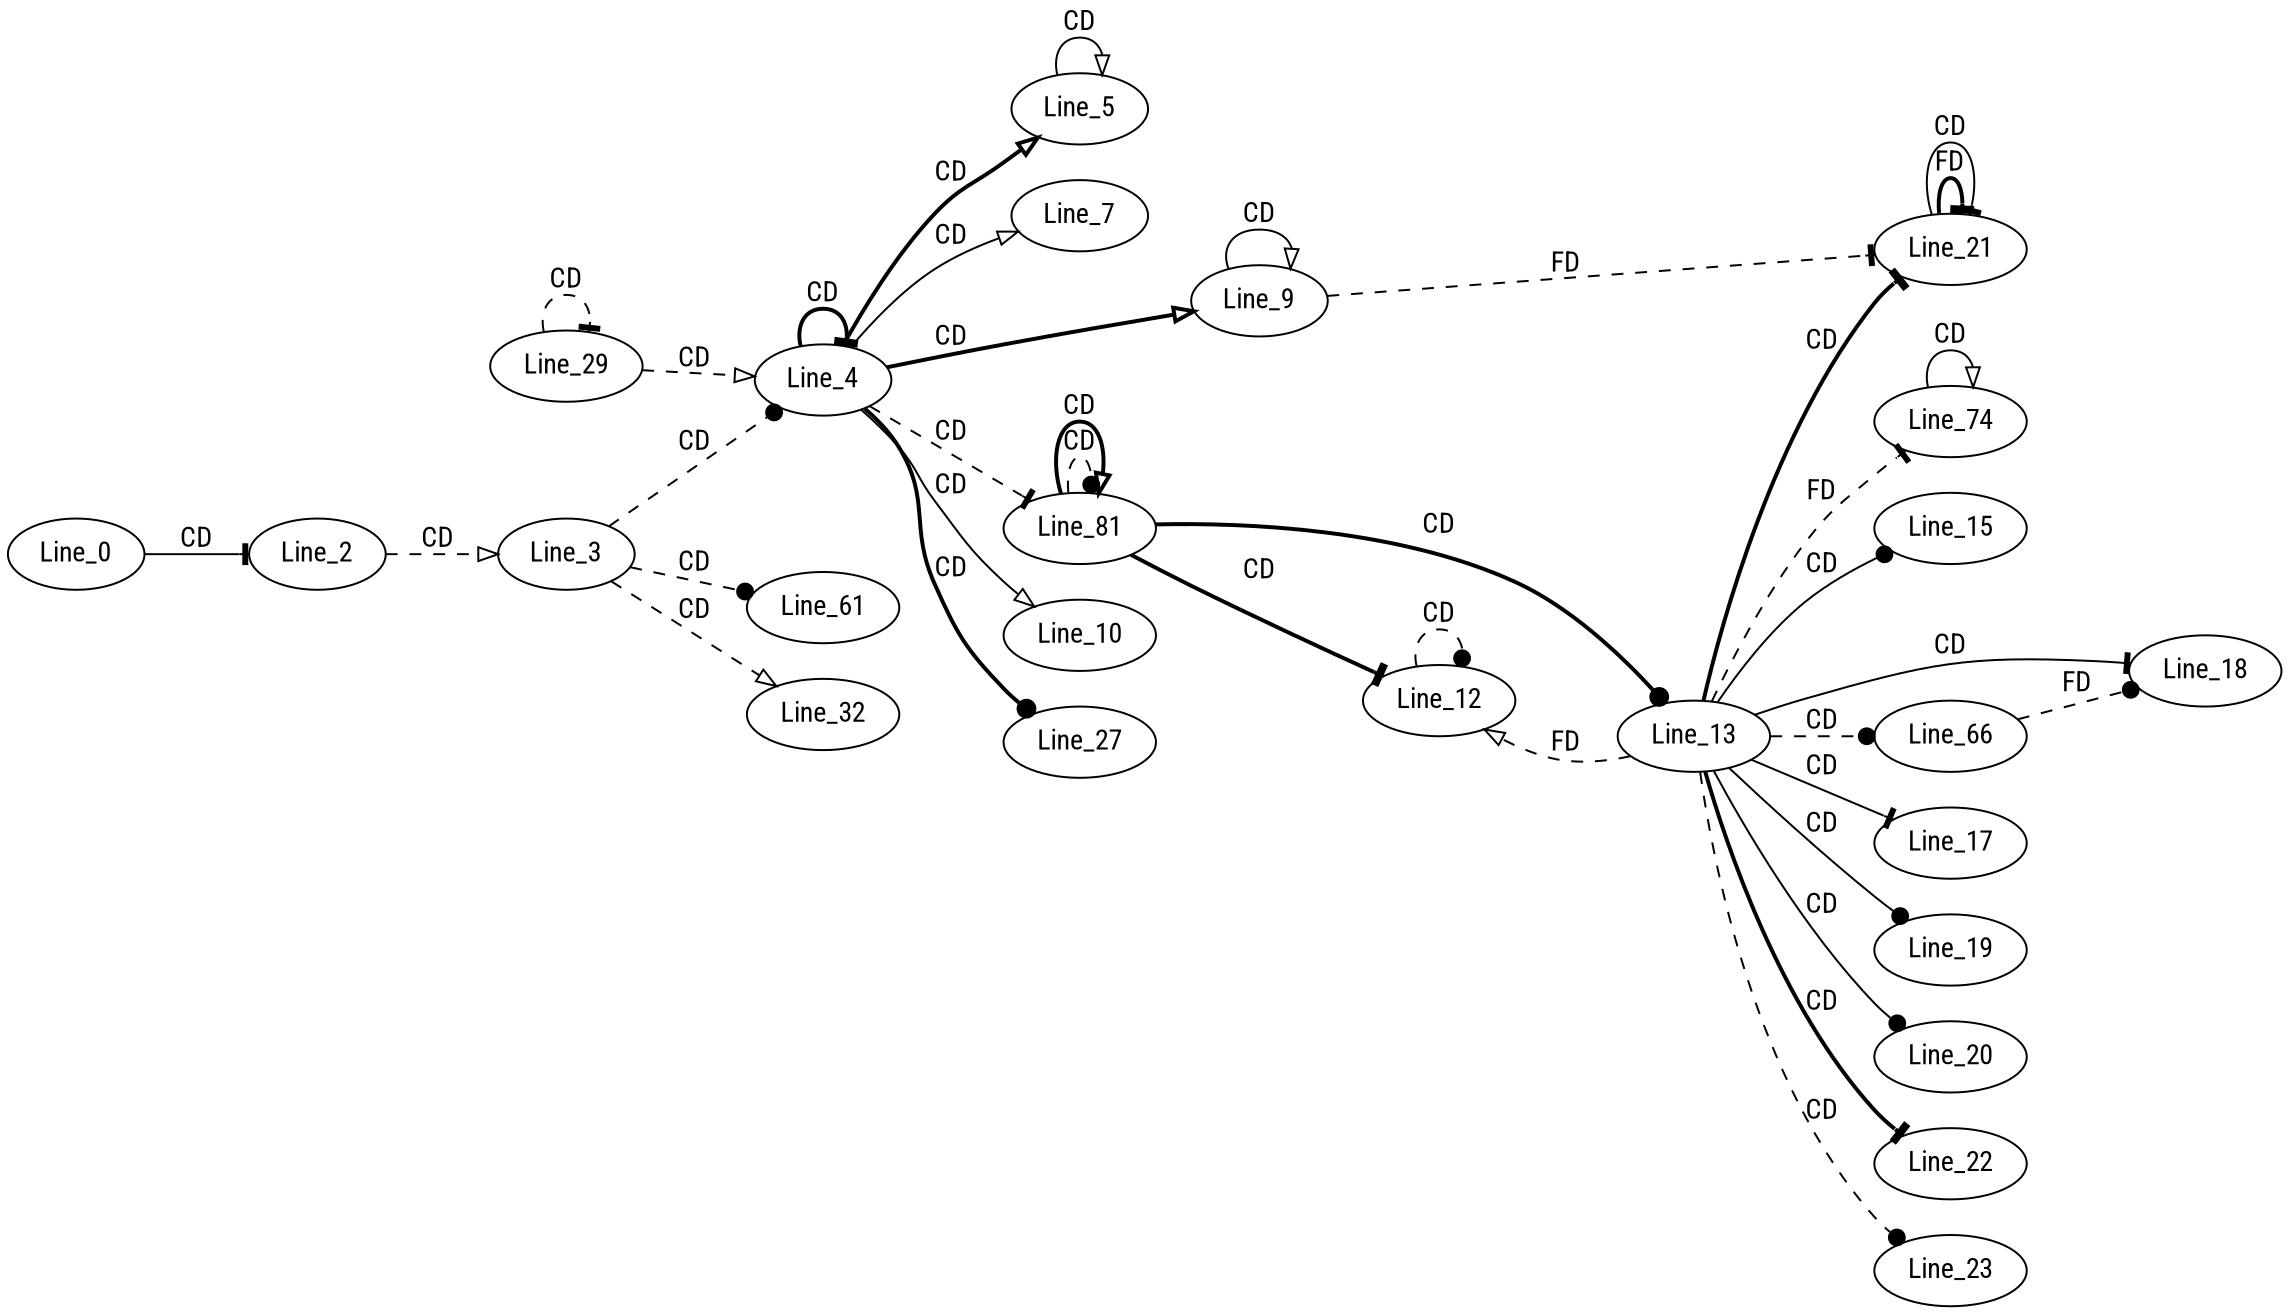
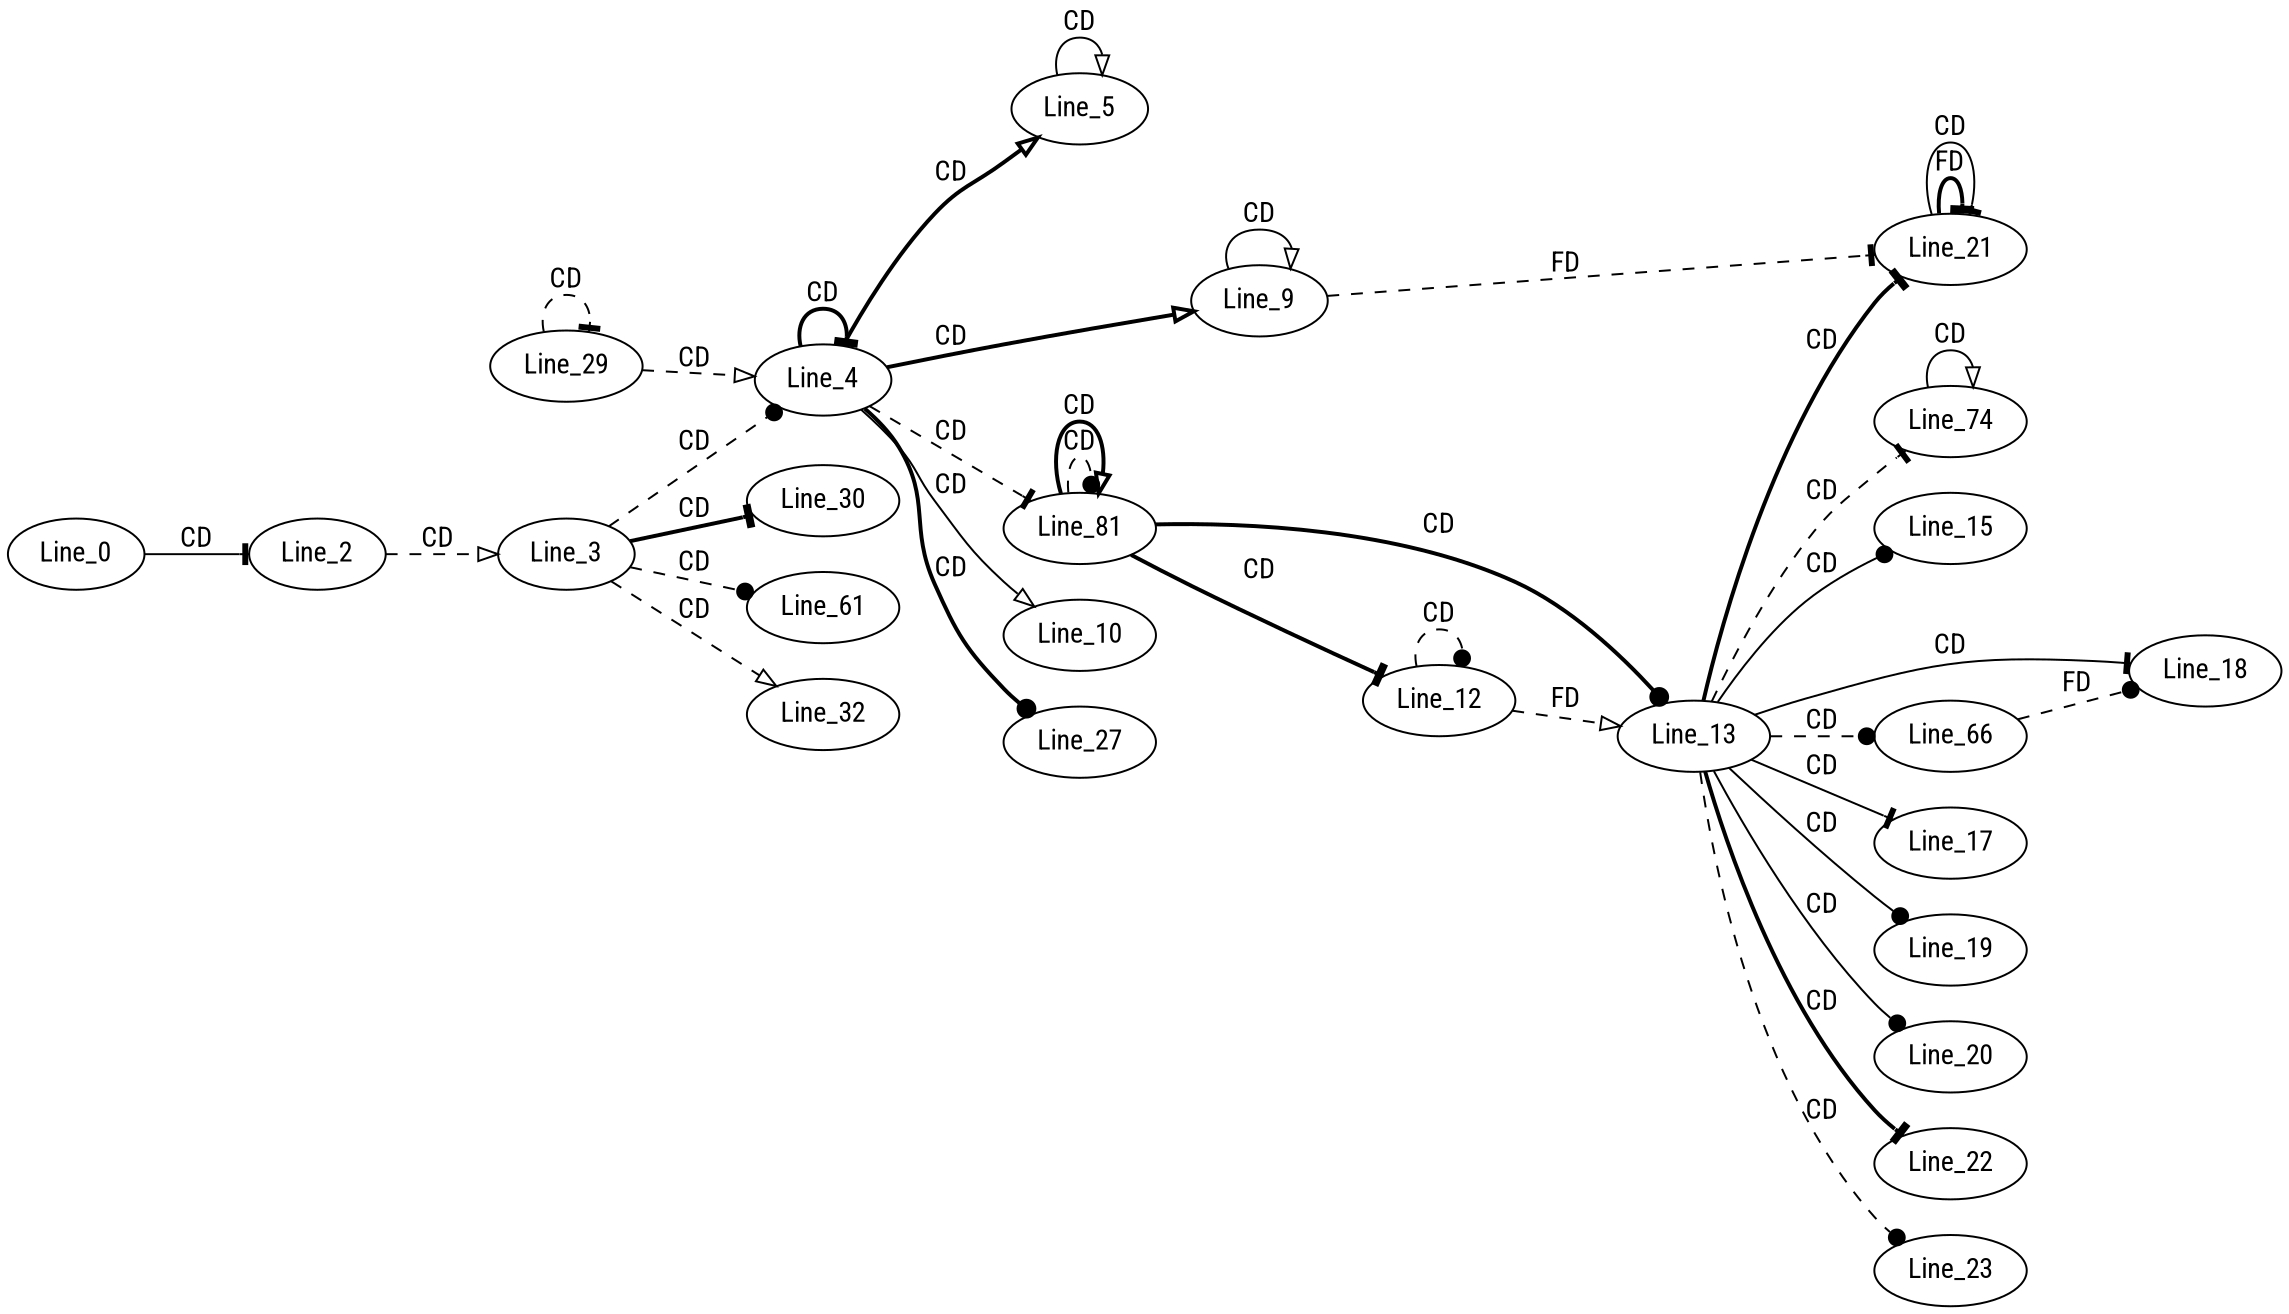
(1080, 216) -> none
(1822, 492) -> (1822, 492)
none -> (823, 501)
(1565, 760) -> (1557, 717)
